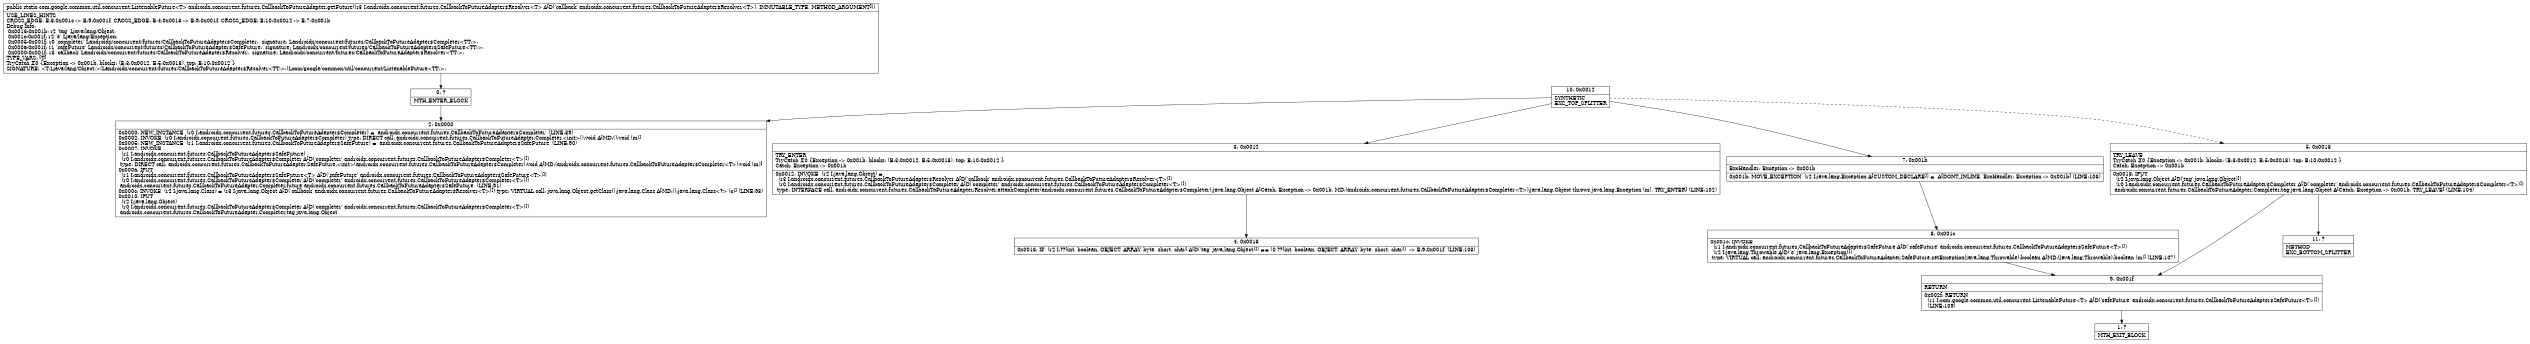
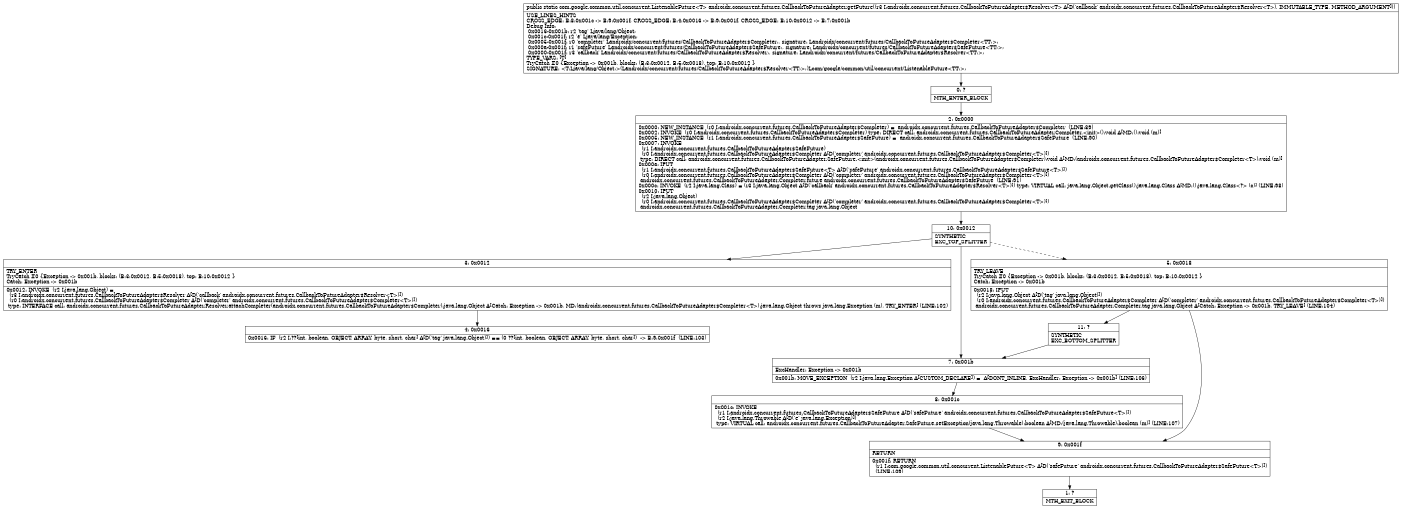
(1161, 105) -> (961, 216)
(2298, 247) -> (1067, 336)
(1948, 296) -> (896, 461)
none -> (1027, 351)
